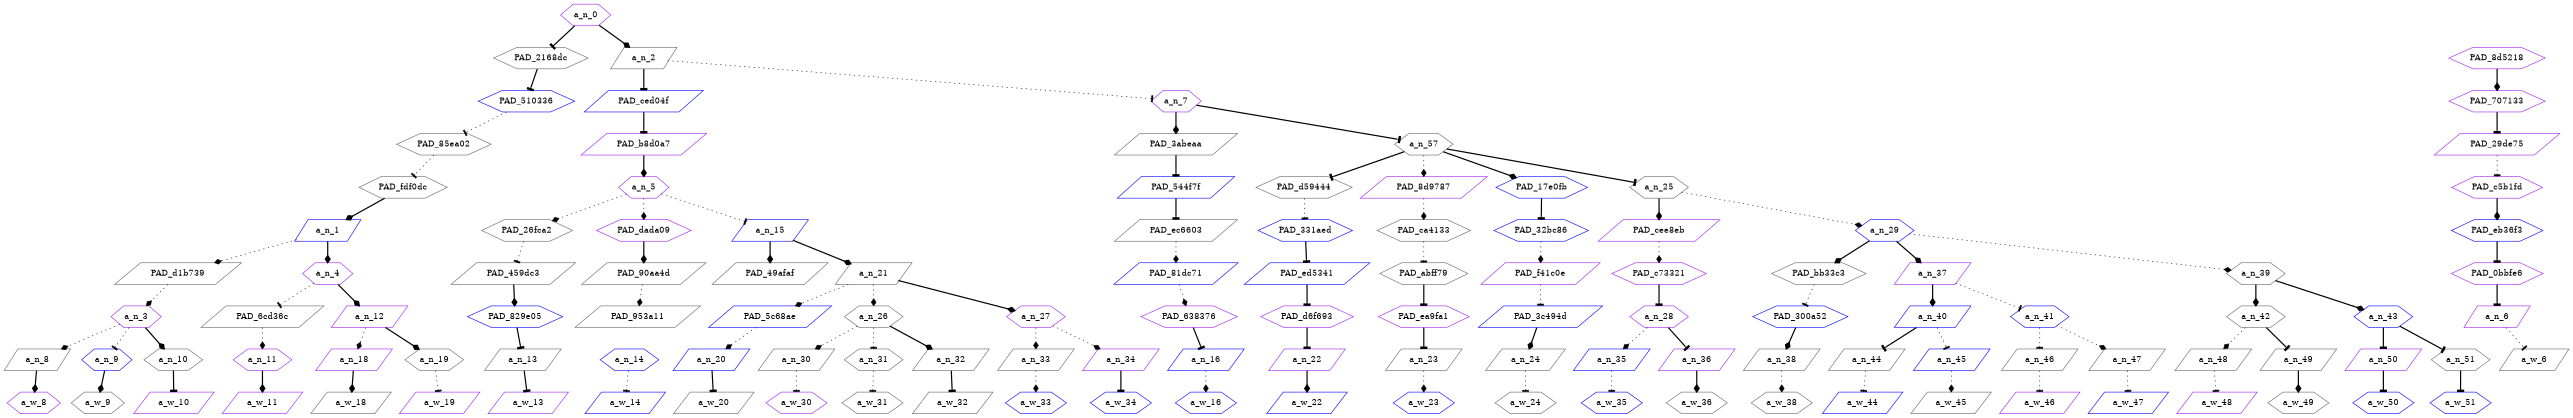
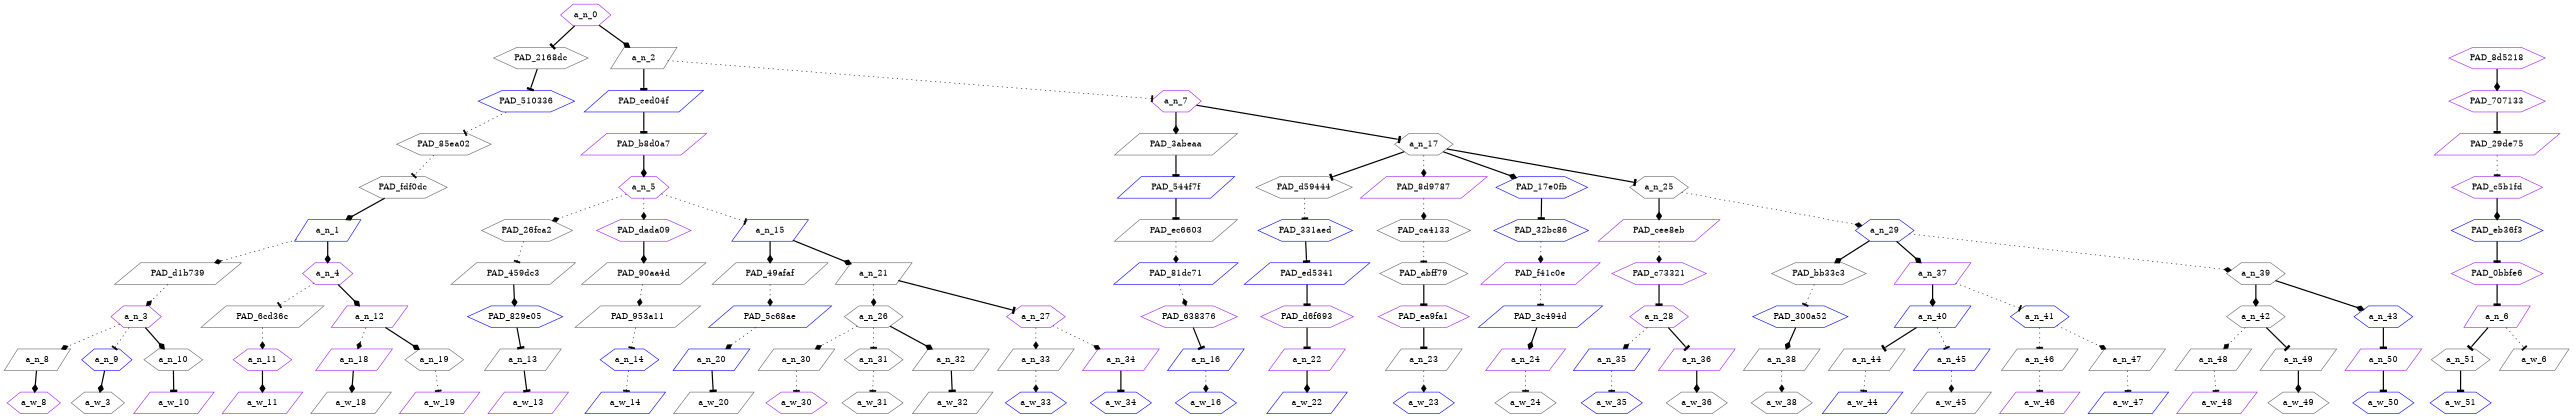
(1424, 144) -> (1424, 144)
(825, 294) -> (770, 292)
(955, 295) -> (955, 295)
none -> (634, 337)
(2421, 337) -> (2480, 337)
(1526, 360) -> (1526, 360)
(98, 403) -> (98, 403)
